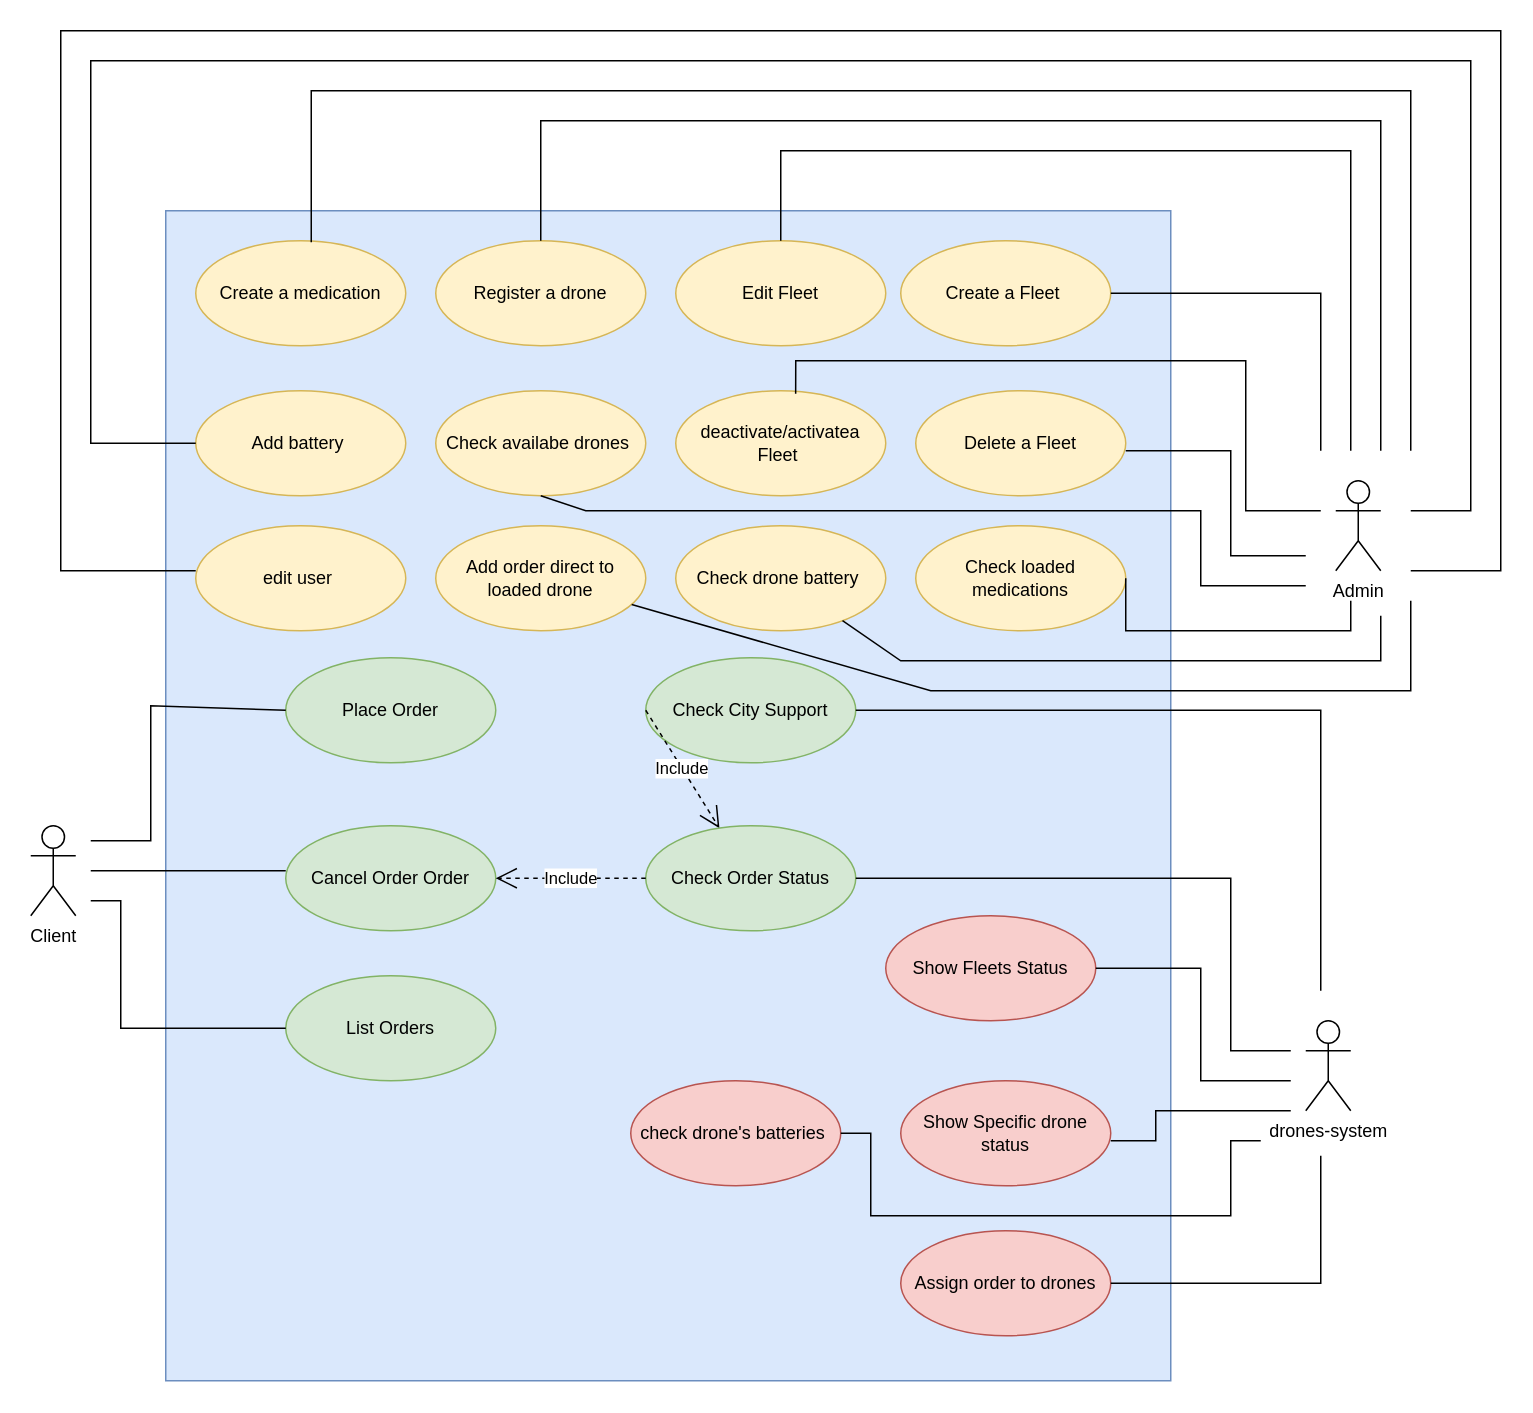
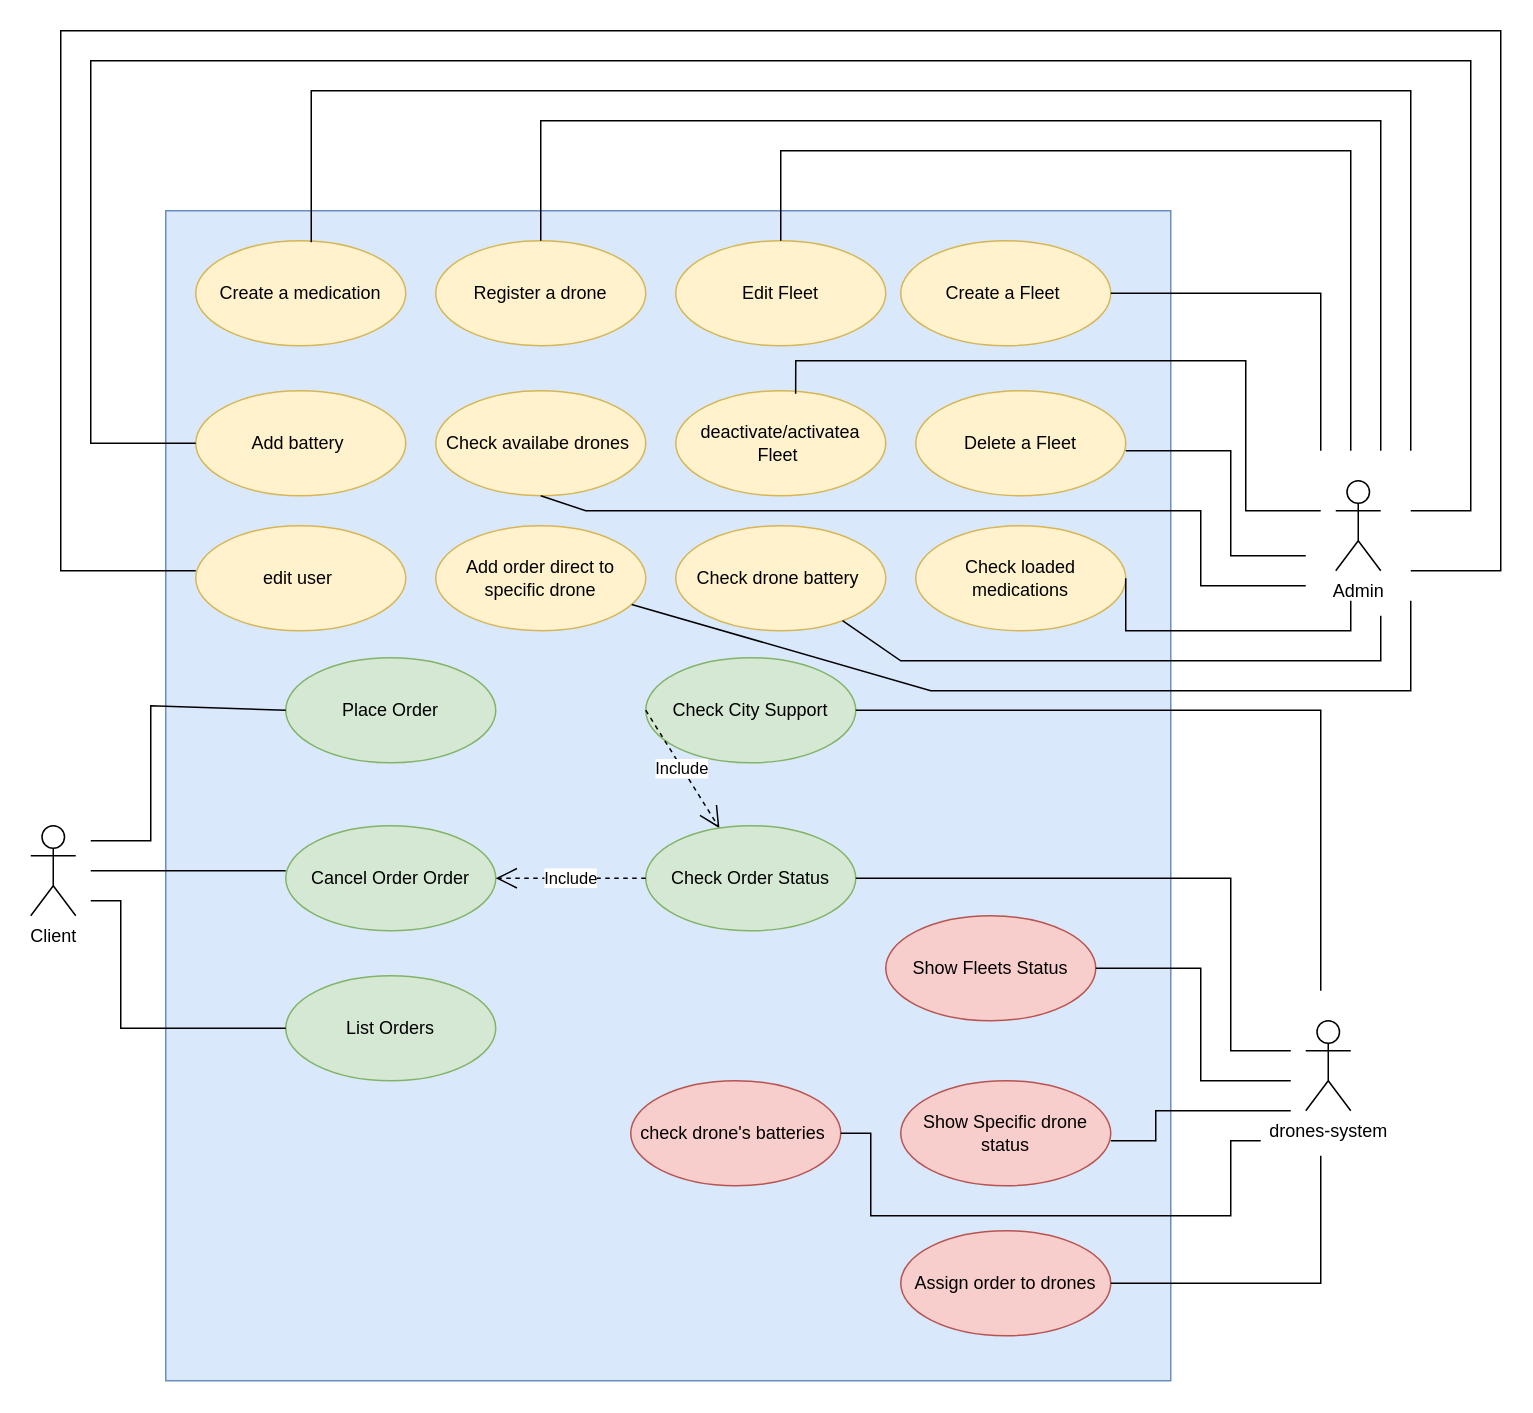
(541, 578) -> (541, 578)
